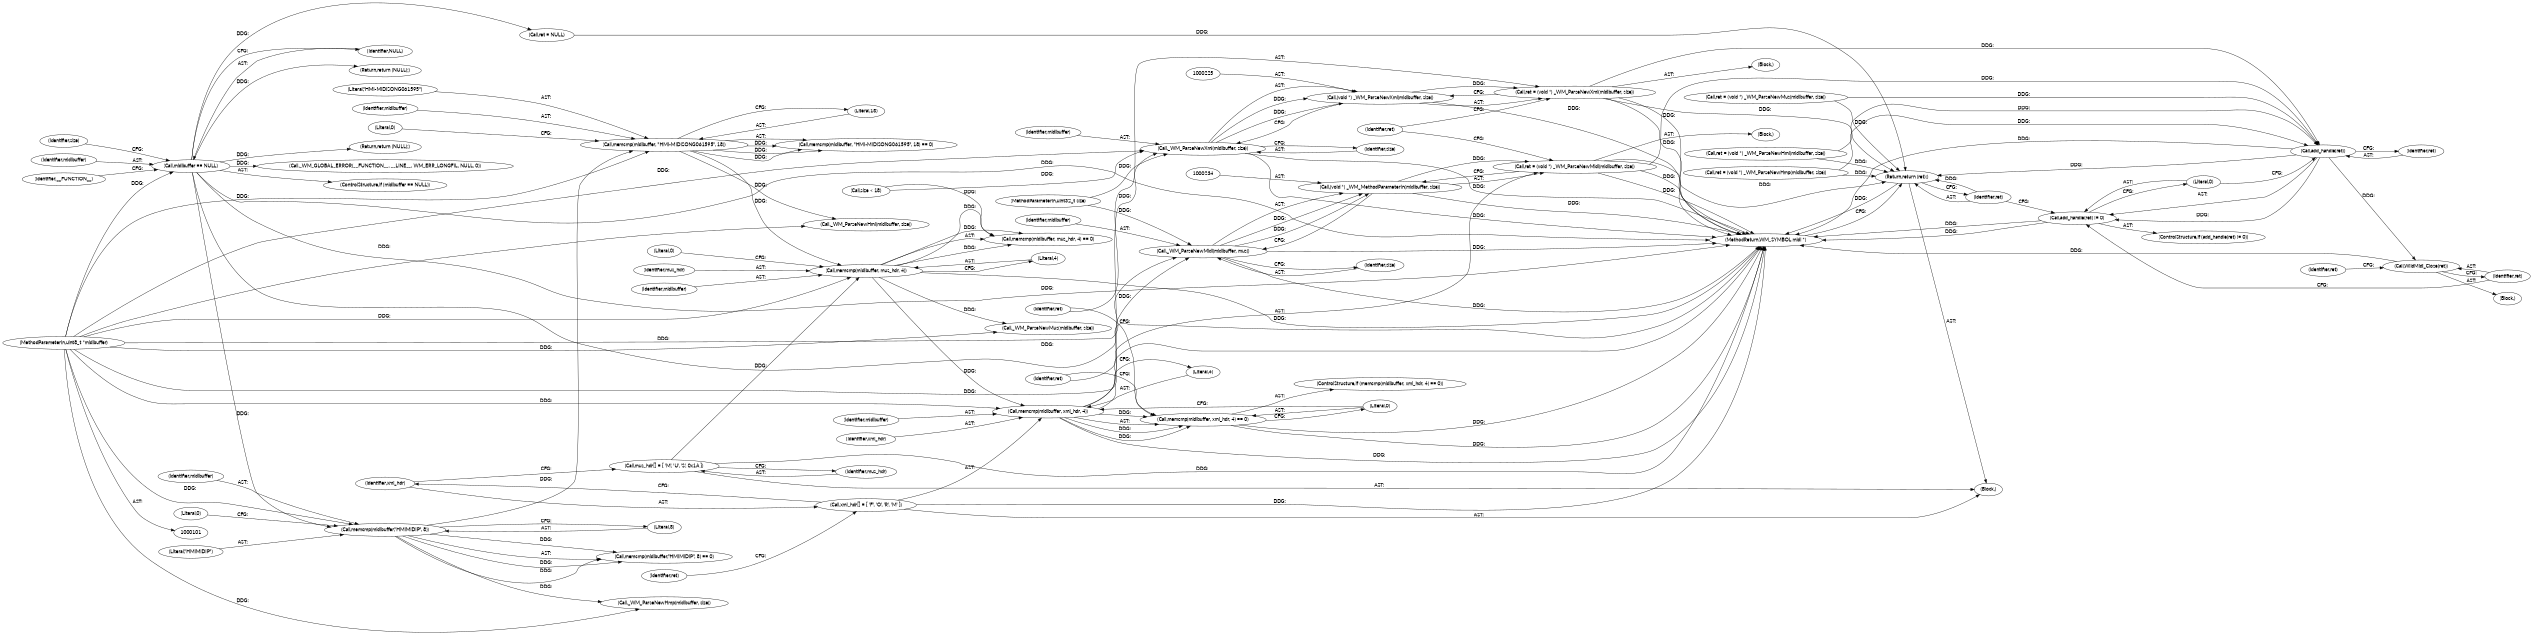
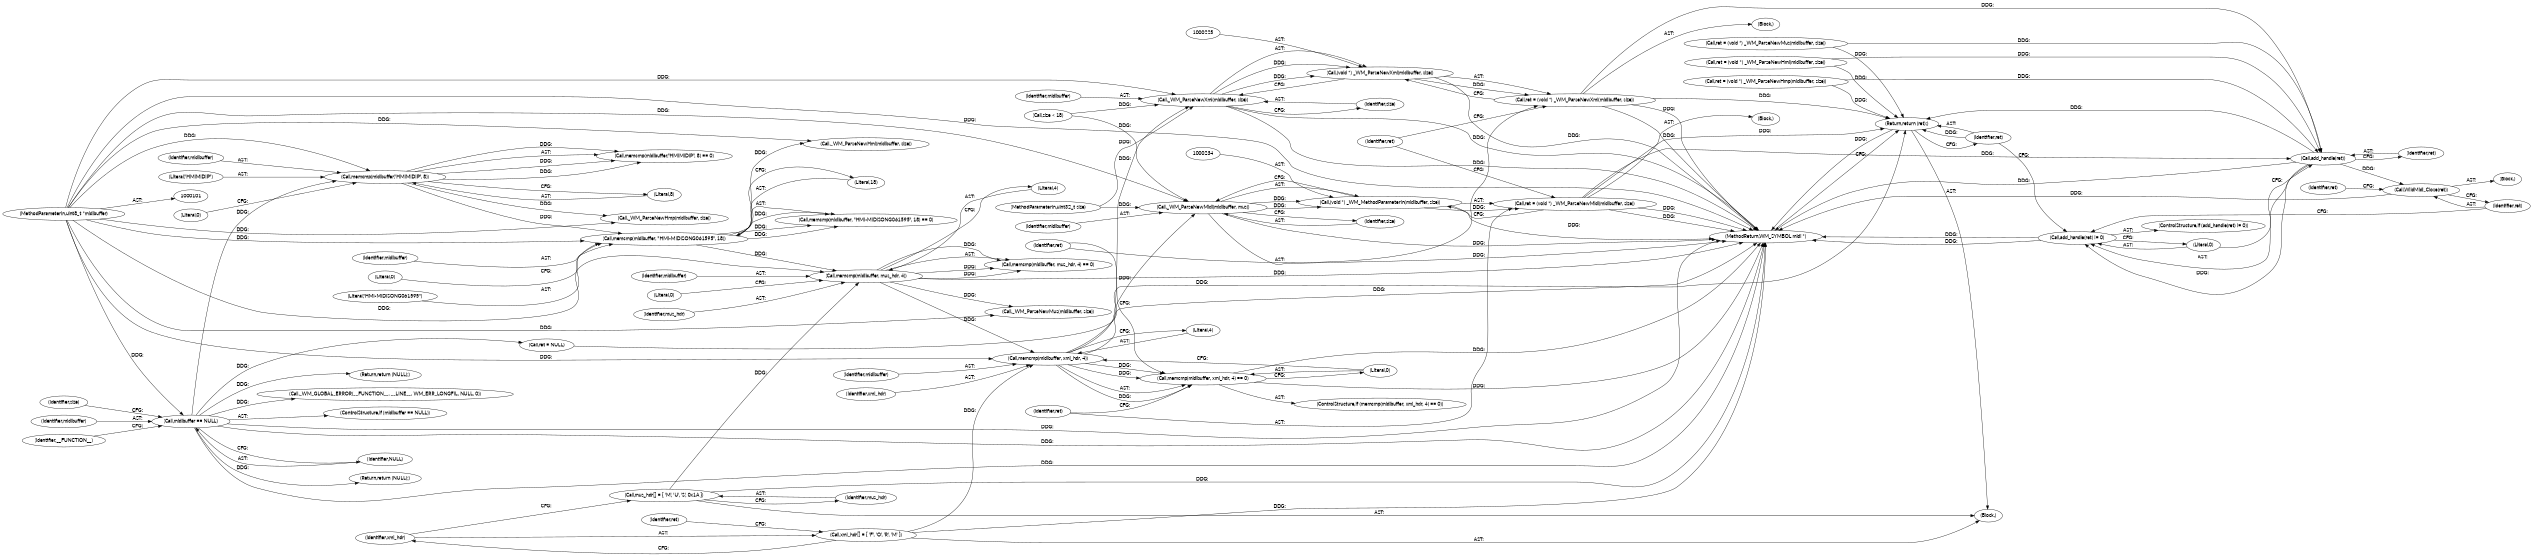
(958, 191) -> (1134, 140)
(971, 468) -> (971, 411)
